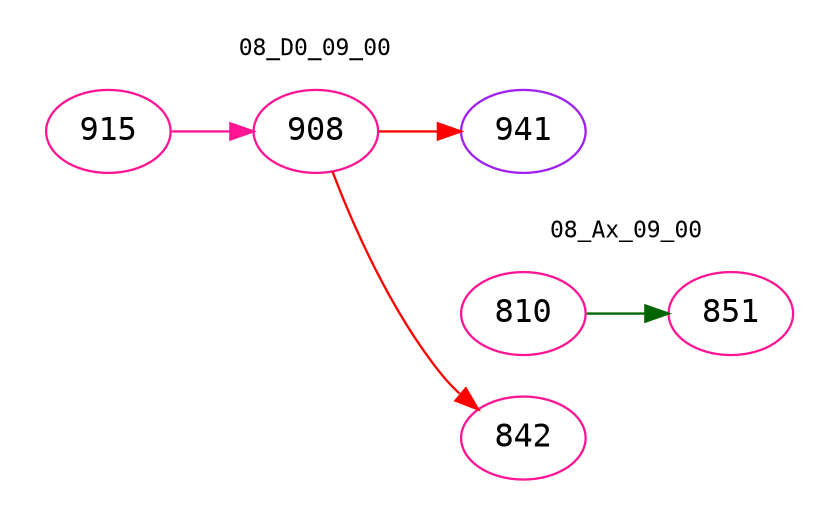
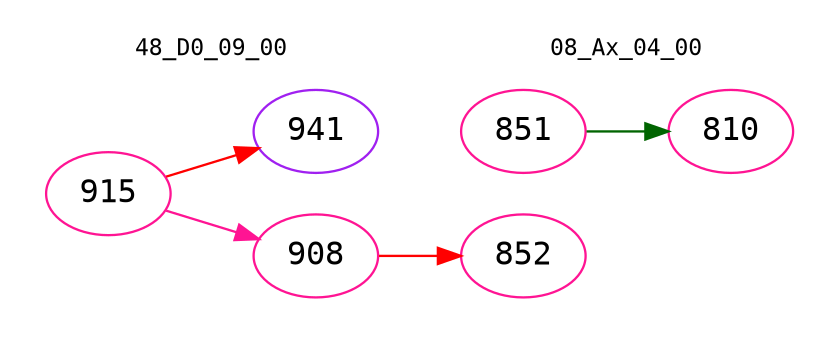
(316, 50) -> (212, 50)
(408, 131) -> (201, 166)
(627, 232) -> (627, 50)
(616, 314) -> (616, 131)
(523, 438) -> (523, 256)
